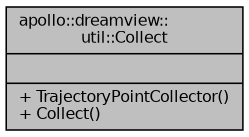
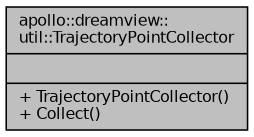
(125, 38) -> (127, 38)
